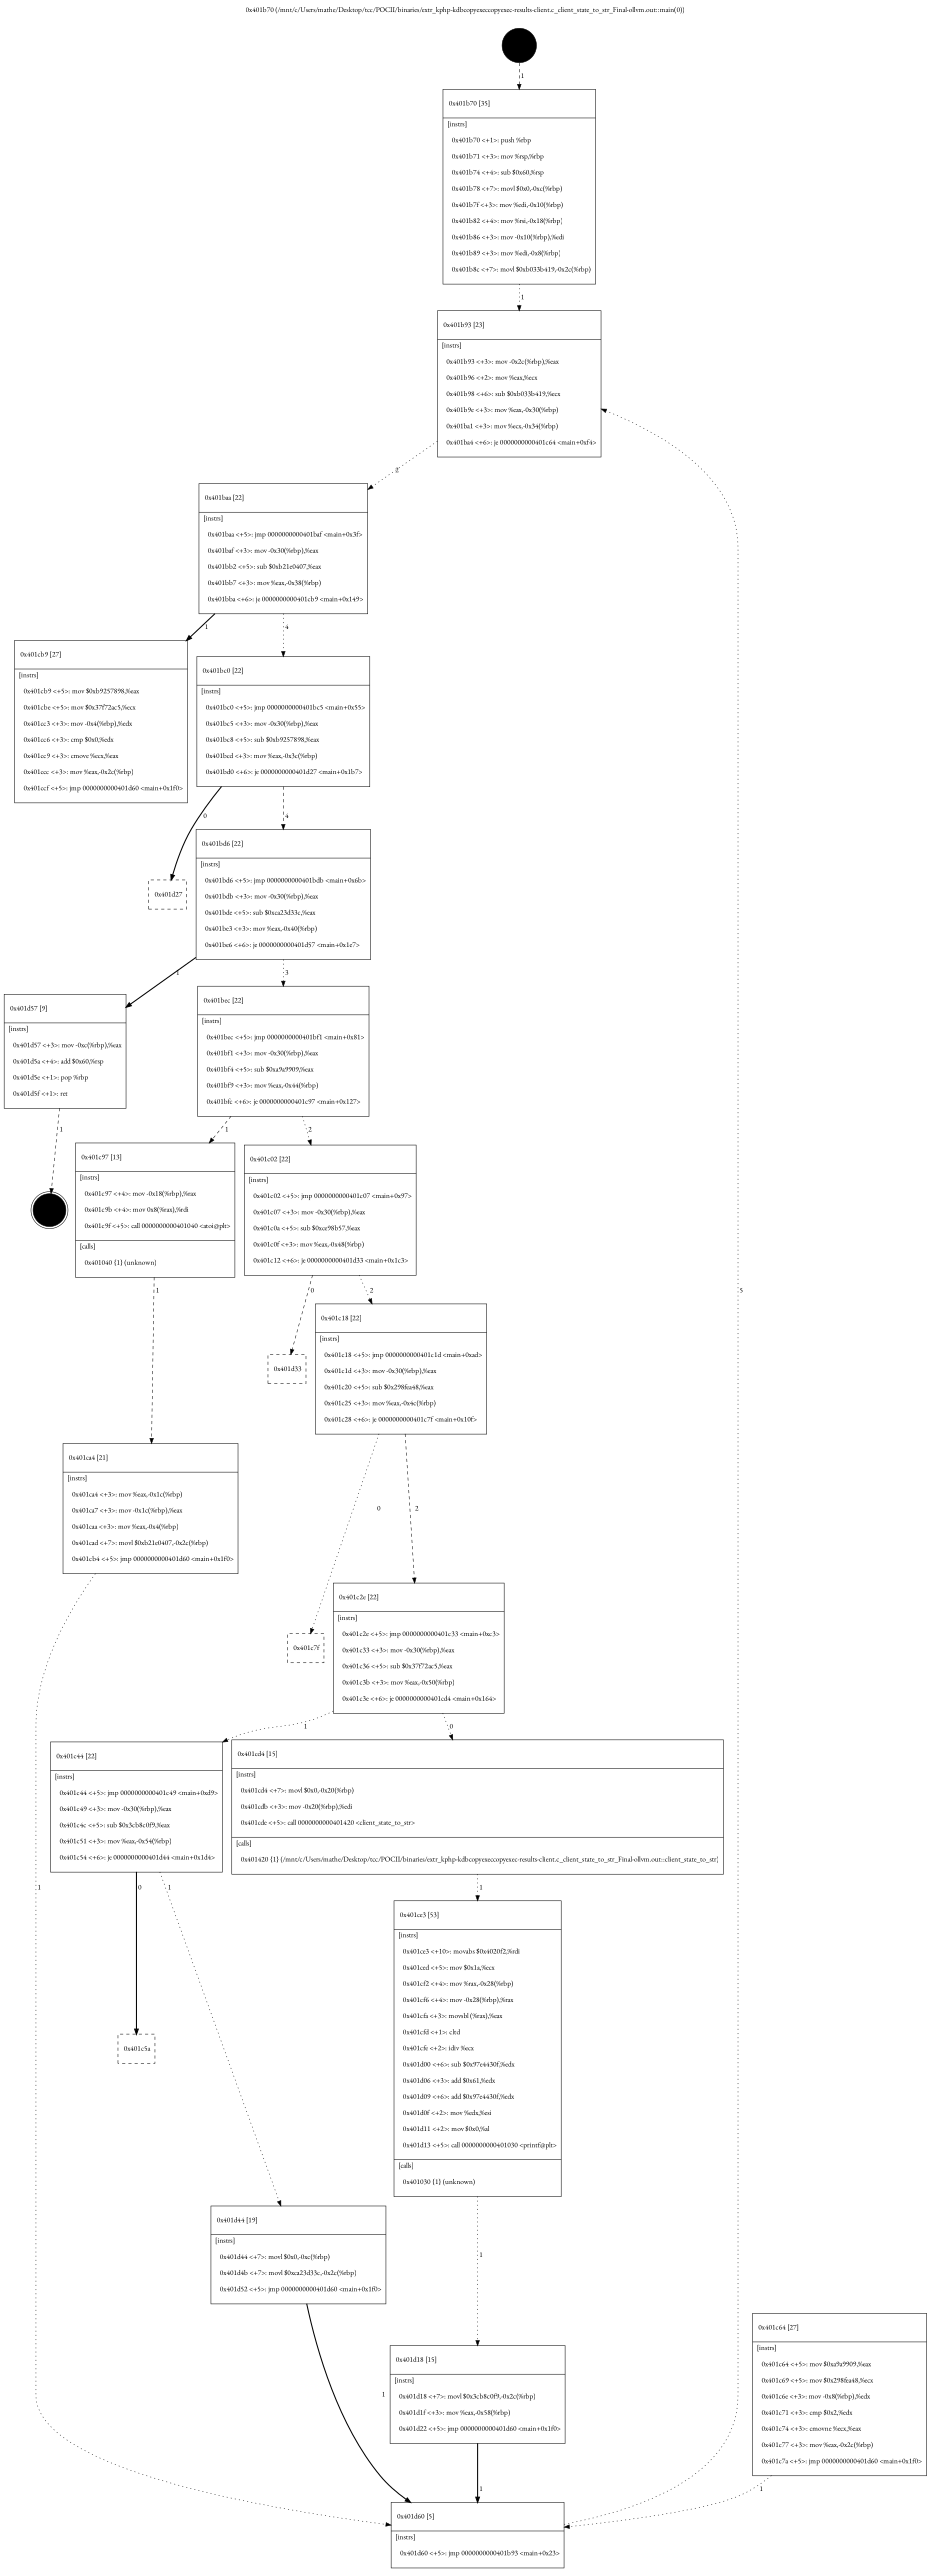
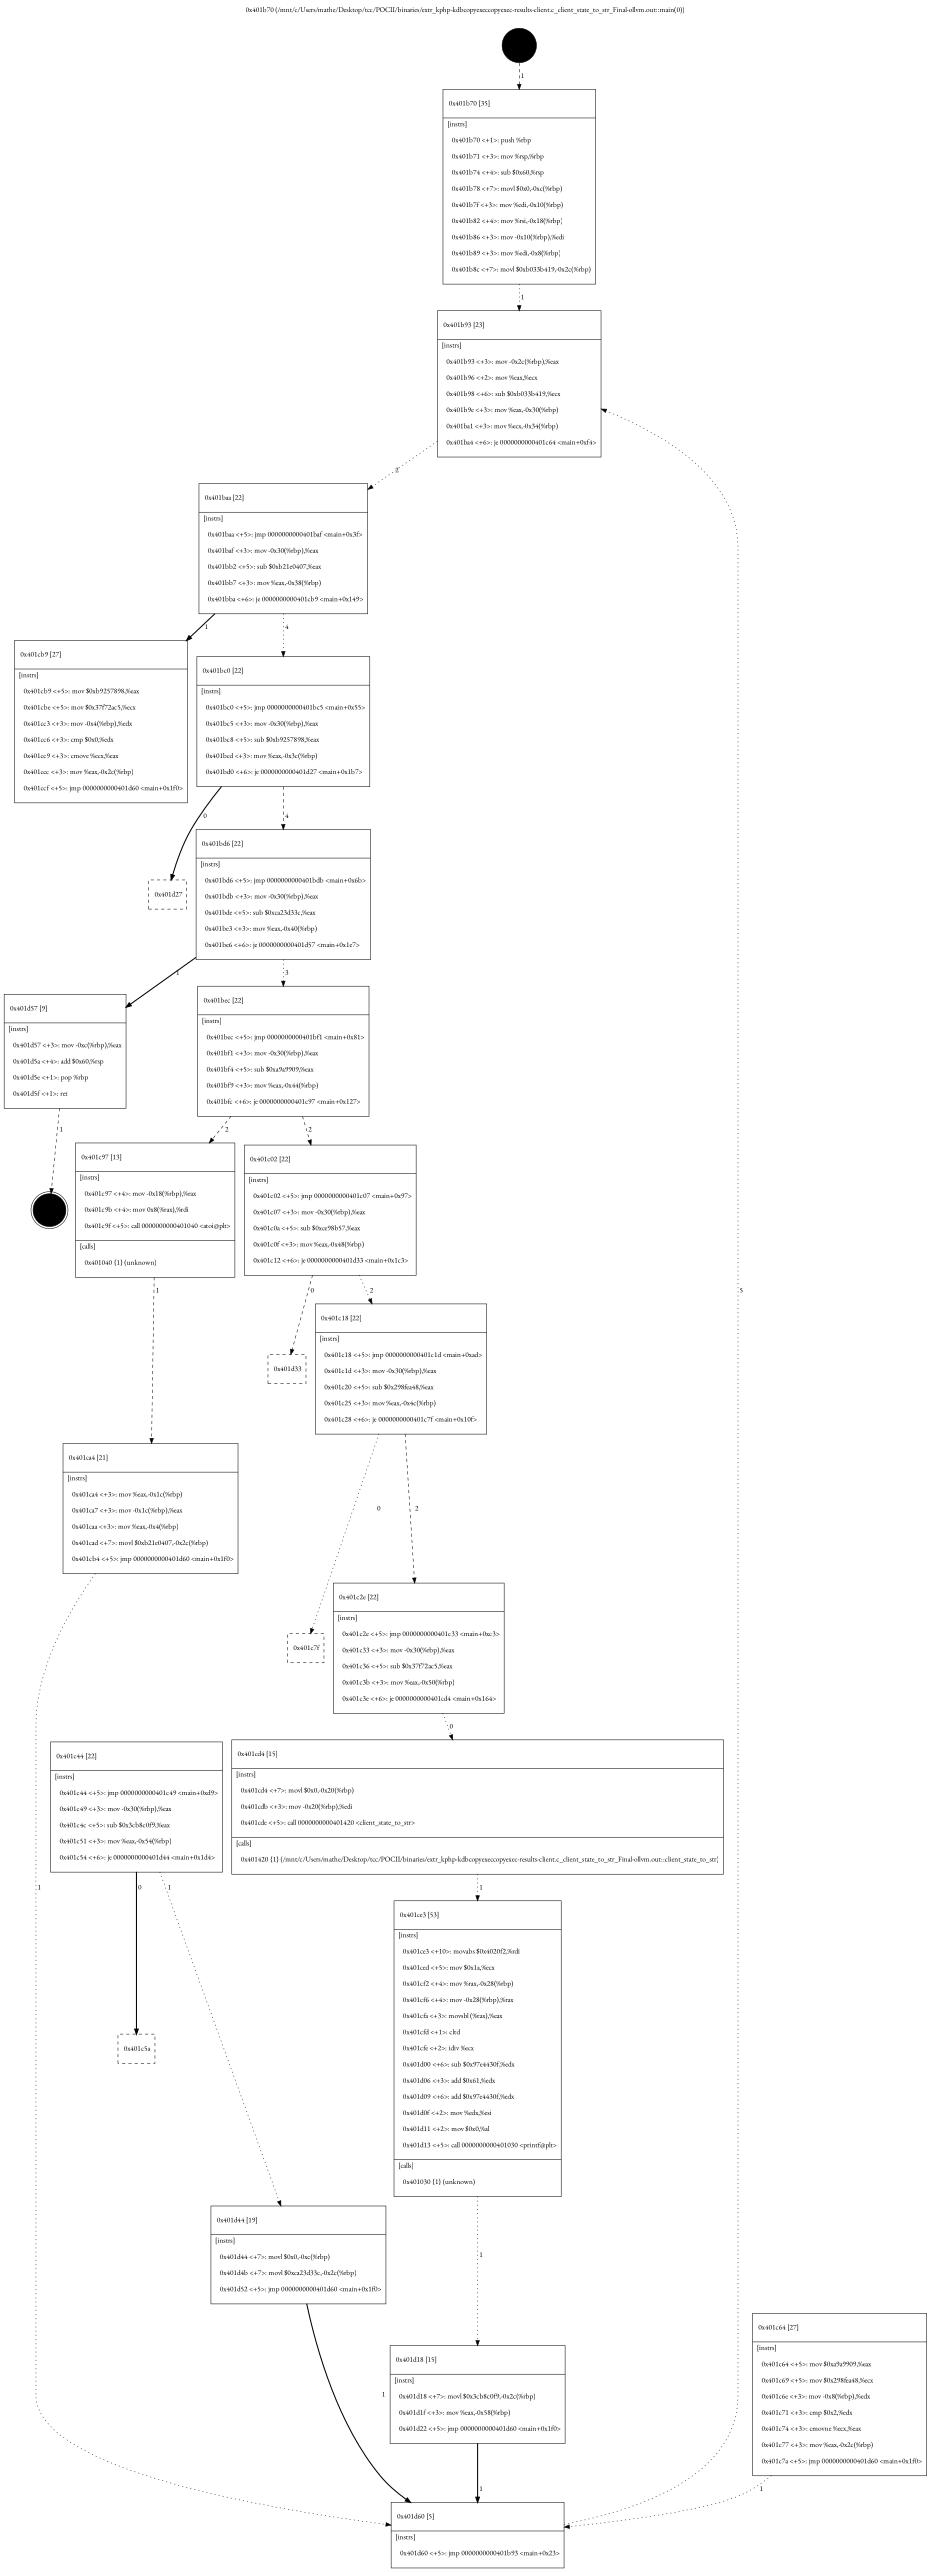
(306, 1128) -> (306, 1128)
(226, 1130) -> (226, 1130)
(281, 1726) -> none
